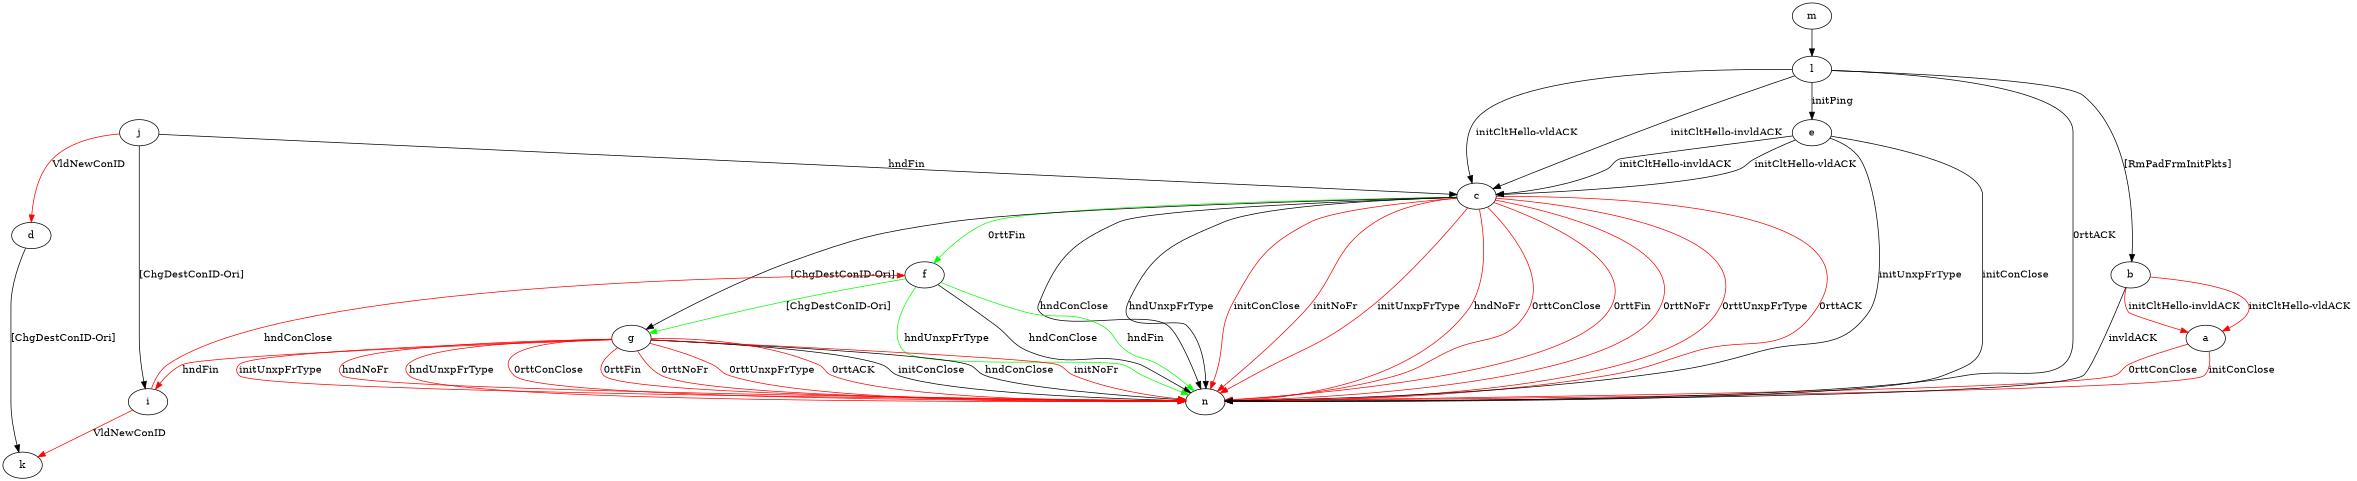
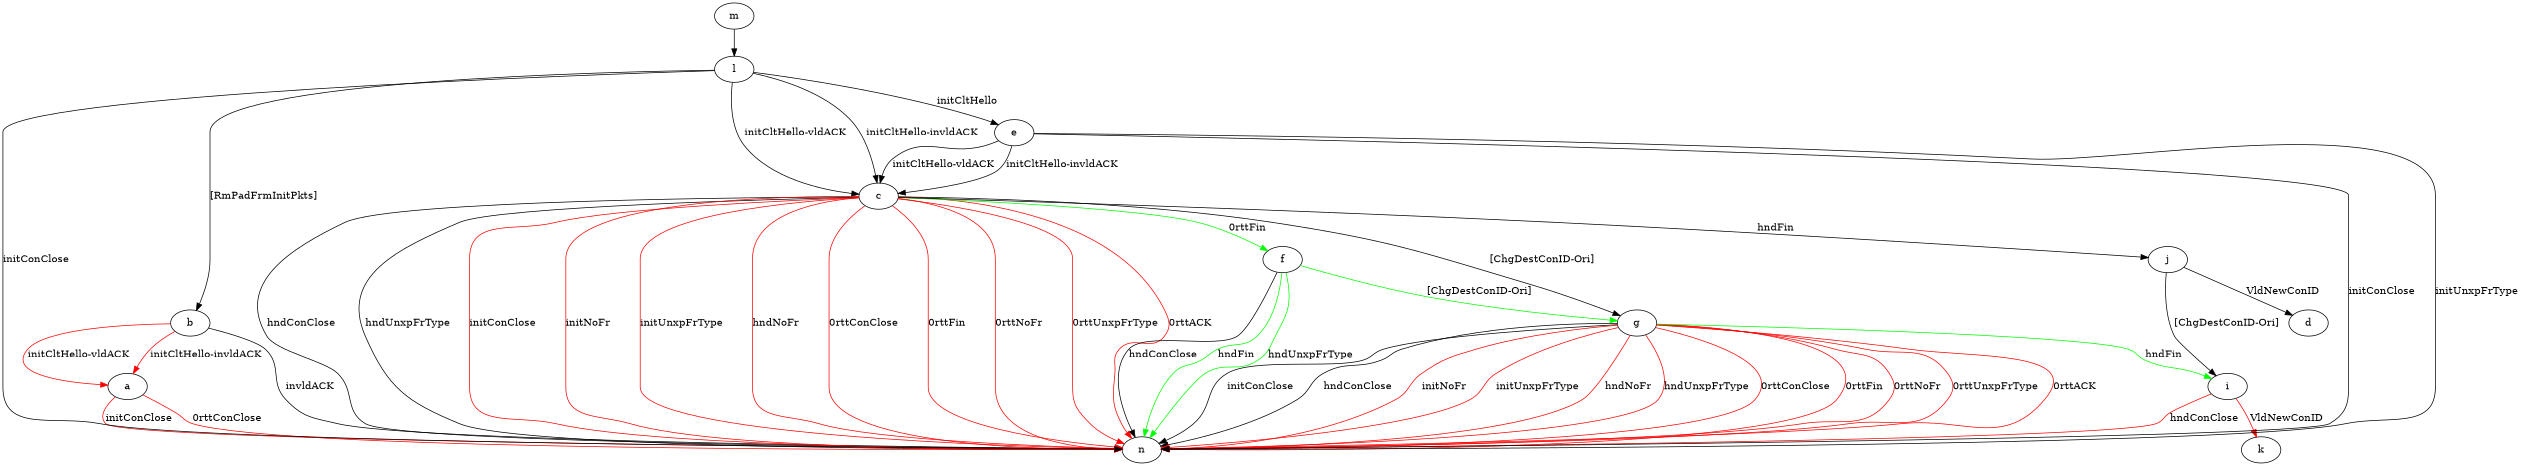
(1834, 101) -> (969, 101)
(57, 155) -> (2235, 290)
(804, 164) -> (1520, 221)
(2096, 236) -> (38, 260)
(513, 291) -> (1694, 442)
(11, 346) -> none
(382, 349) -> (1934, 333)
